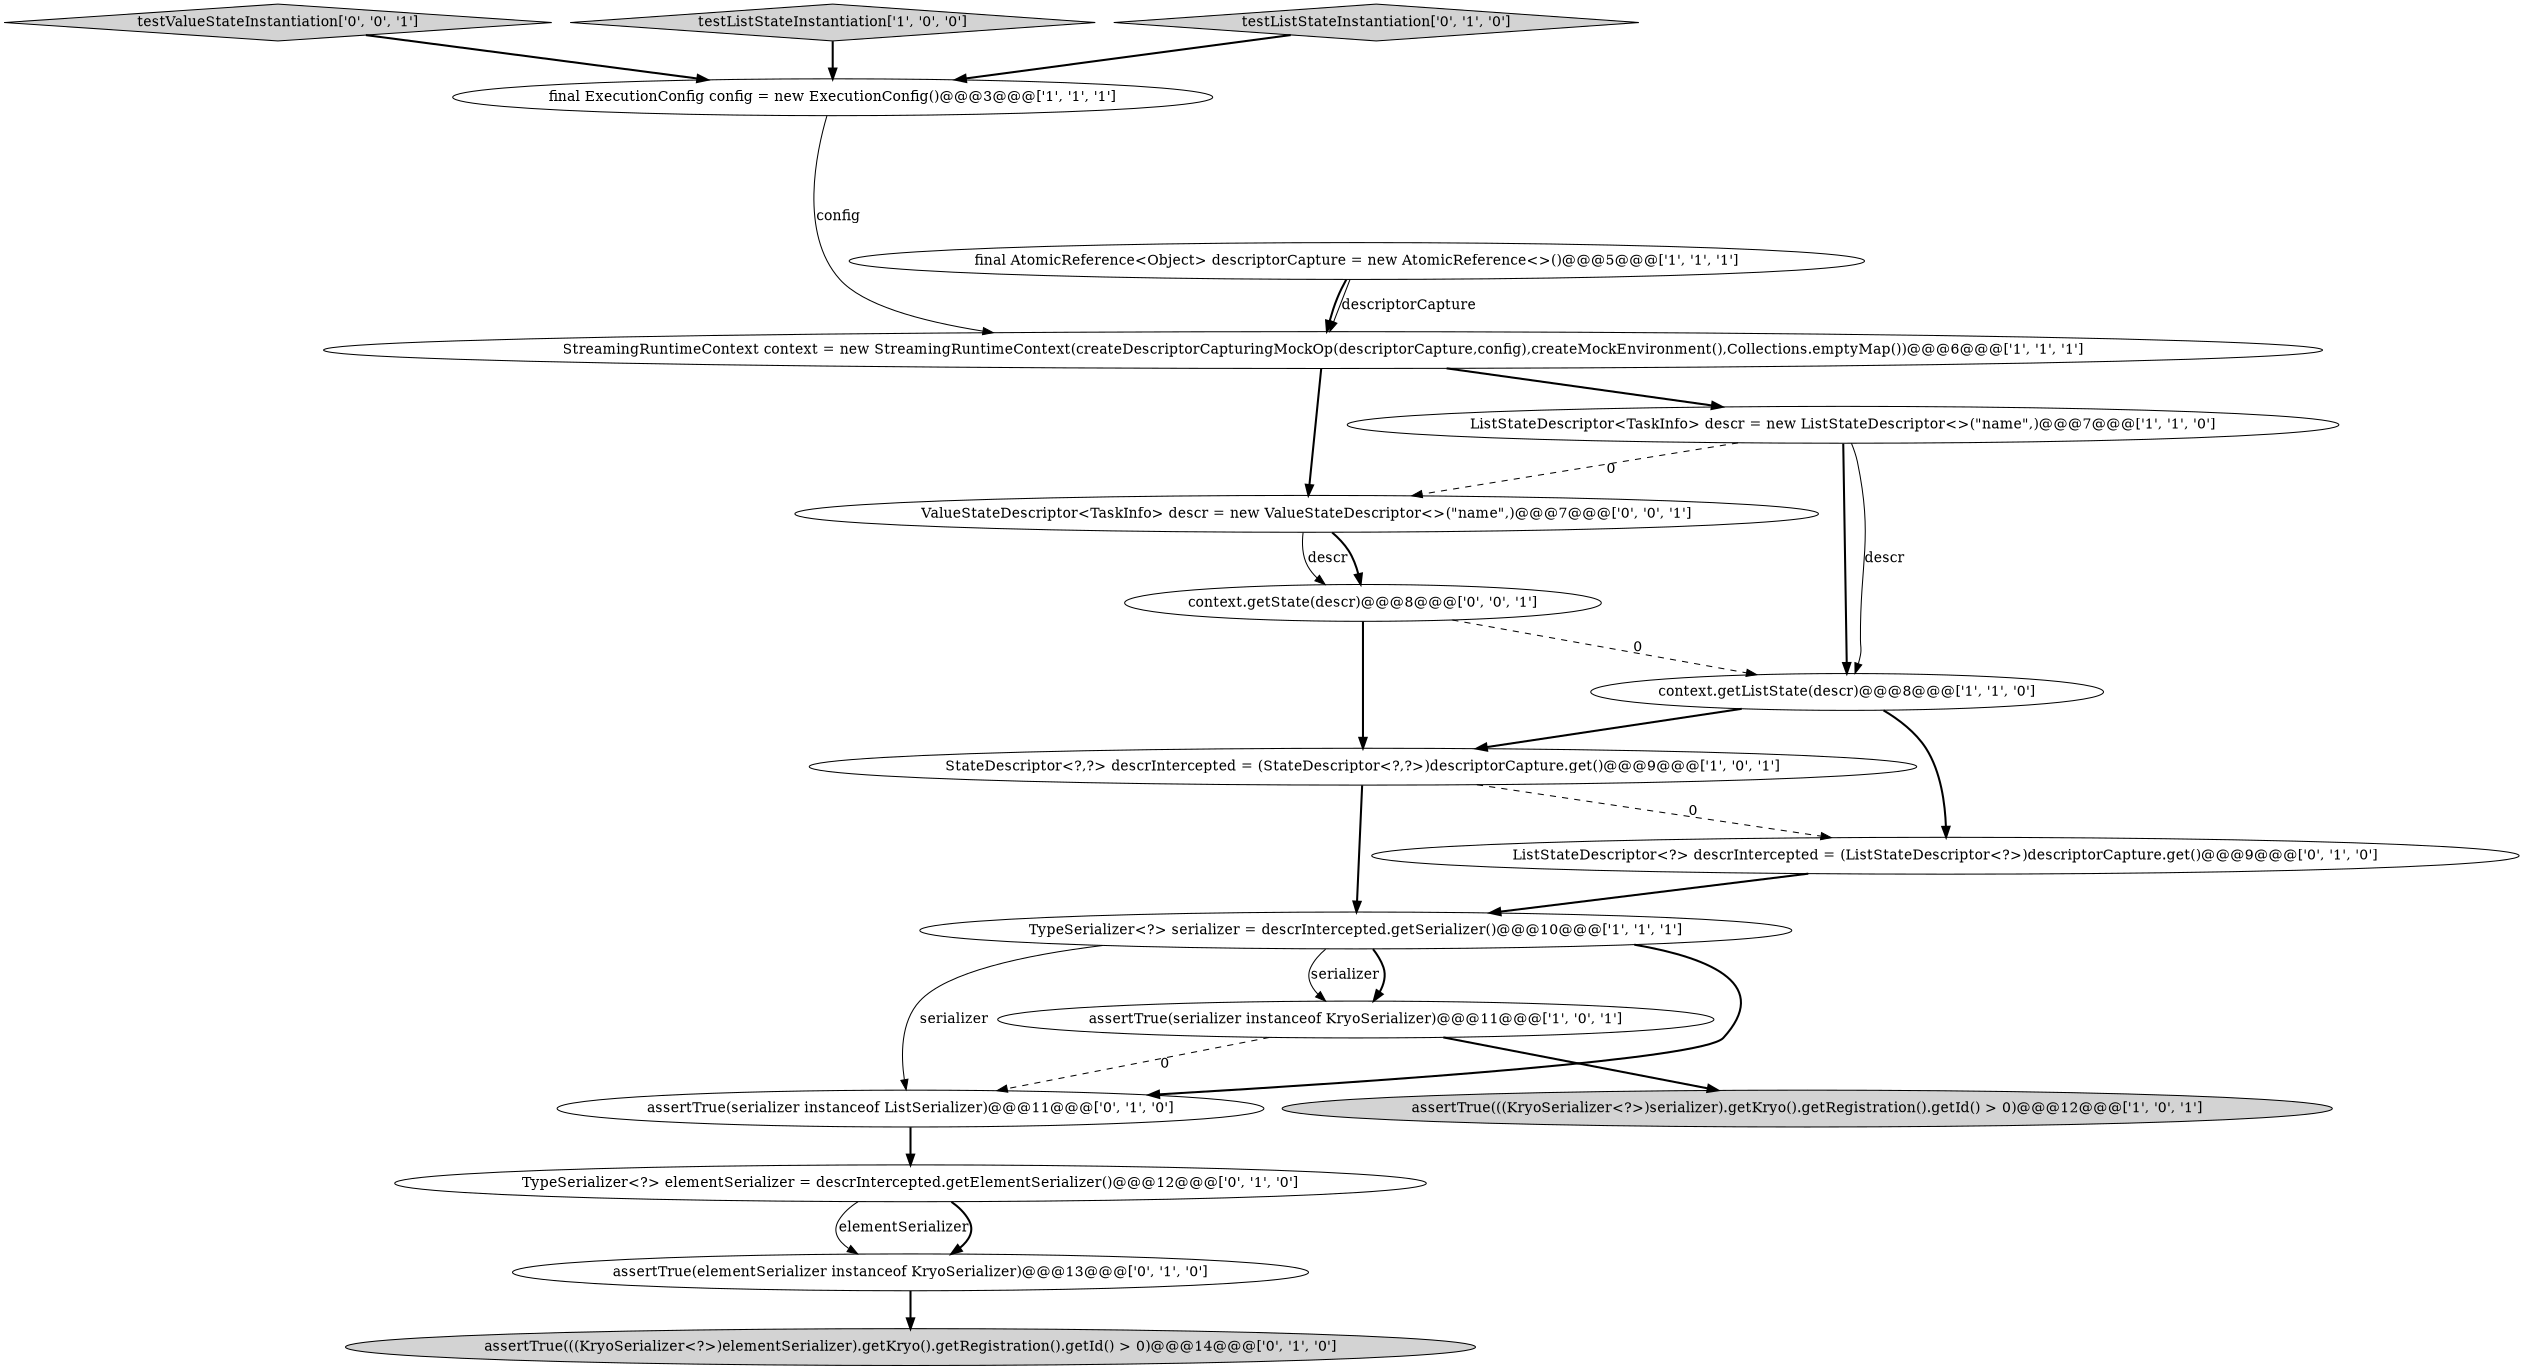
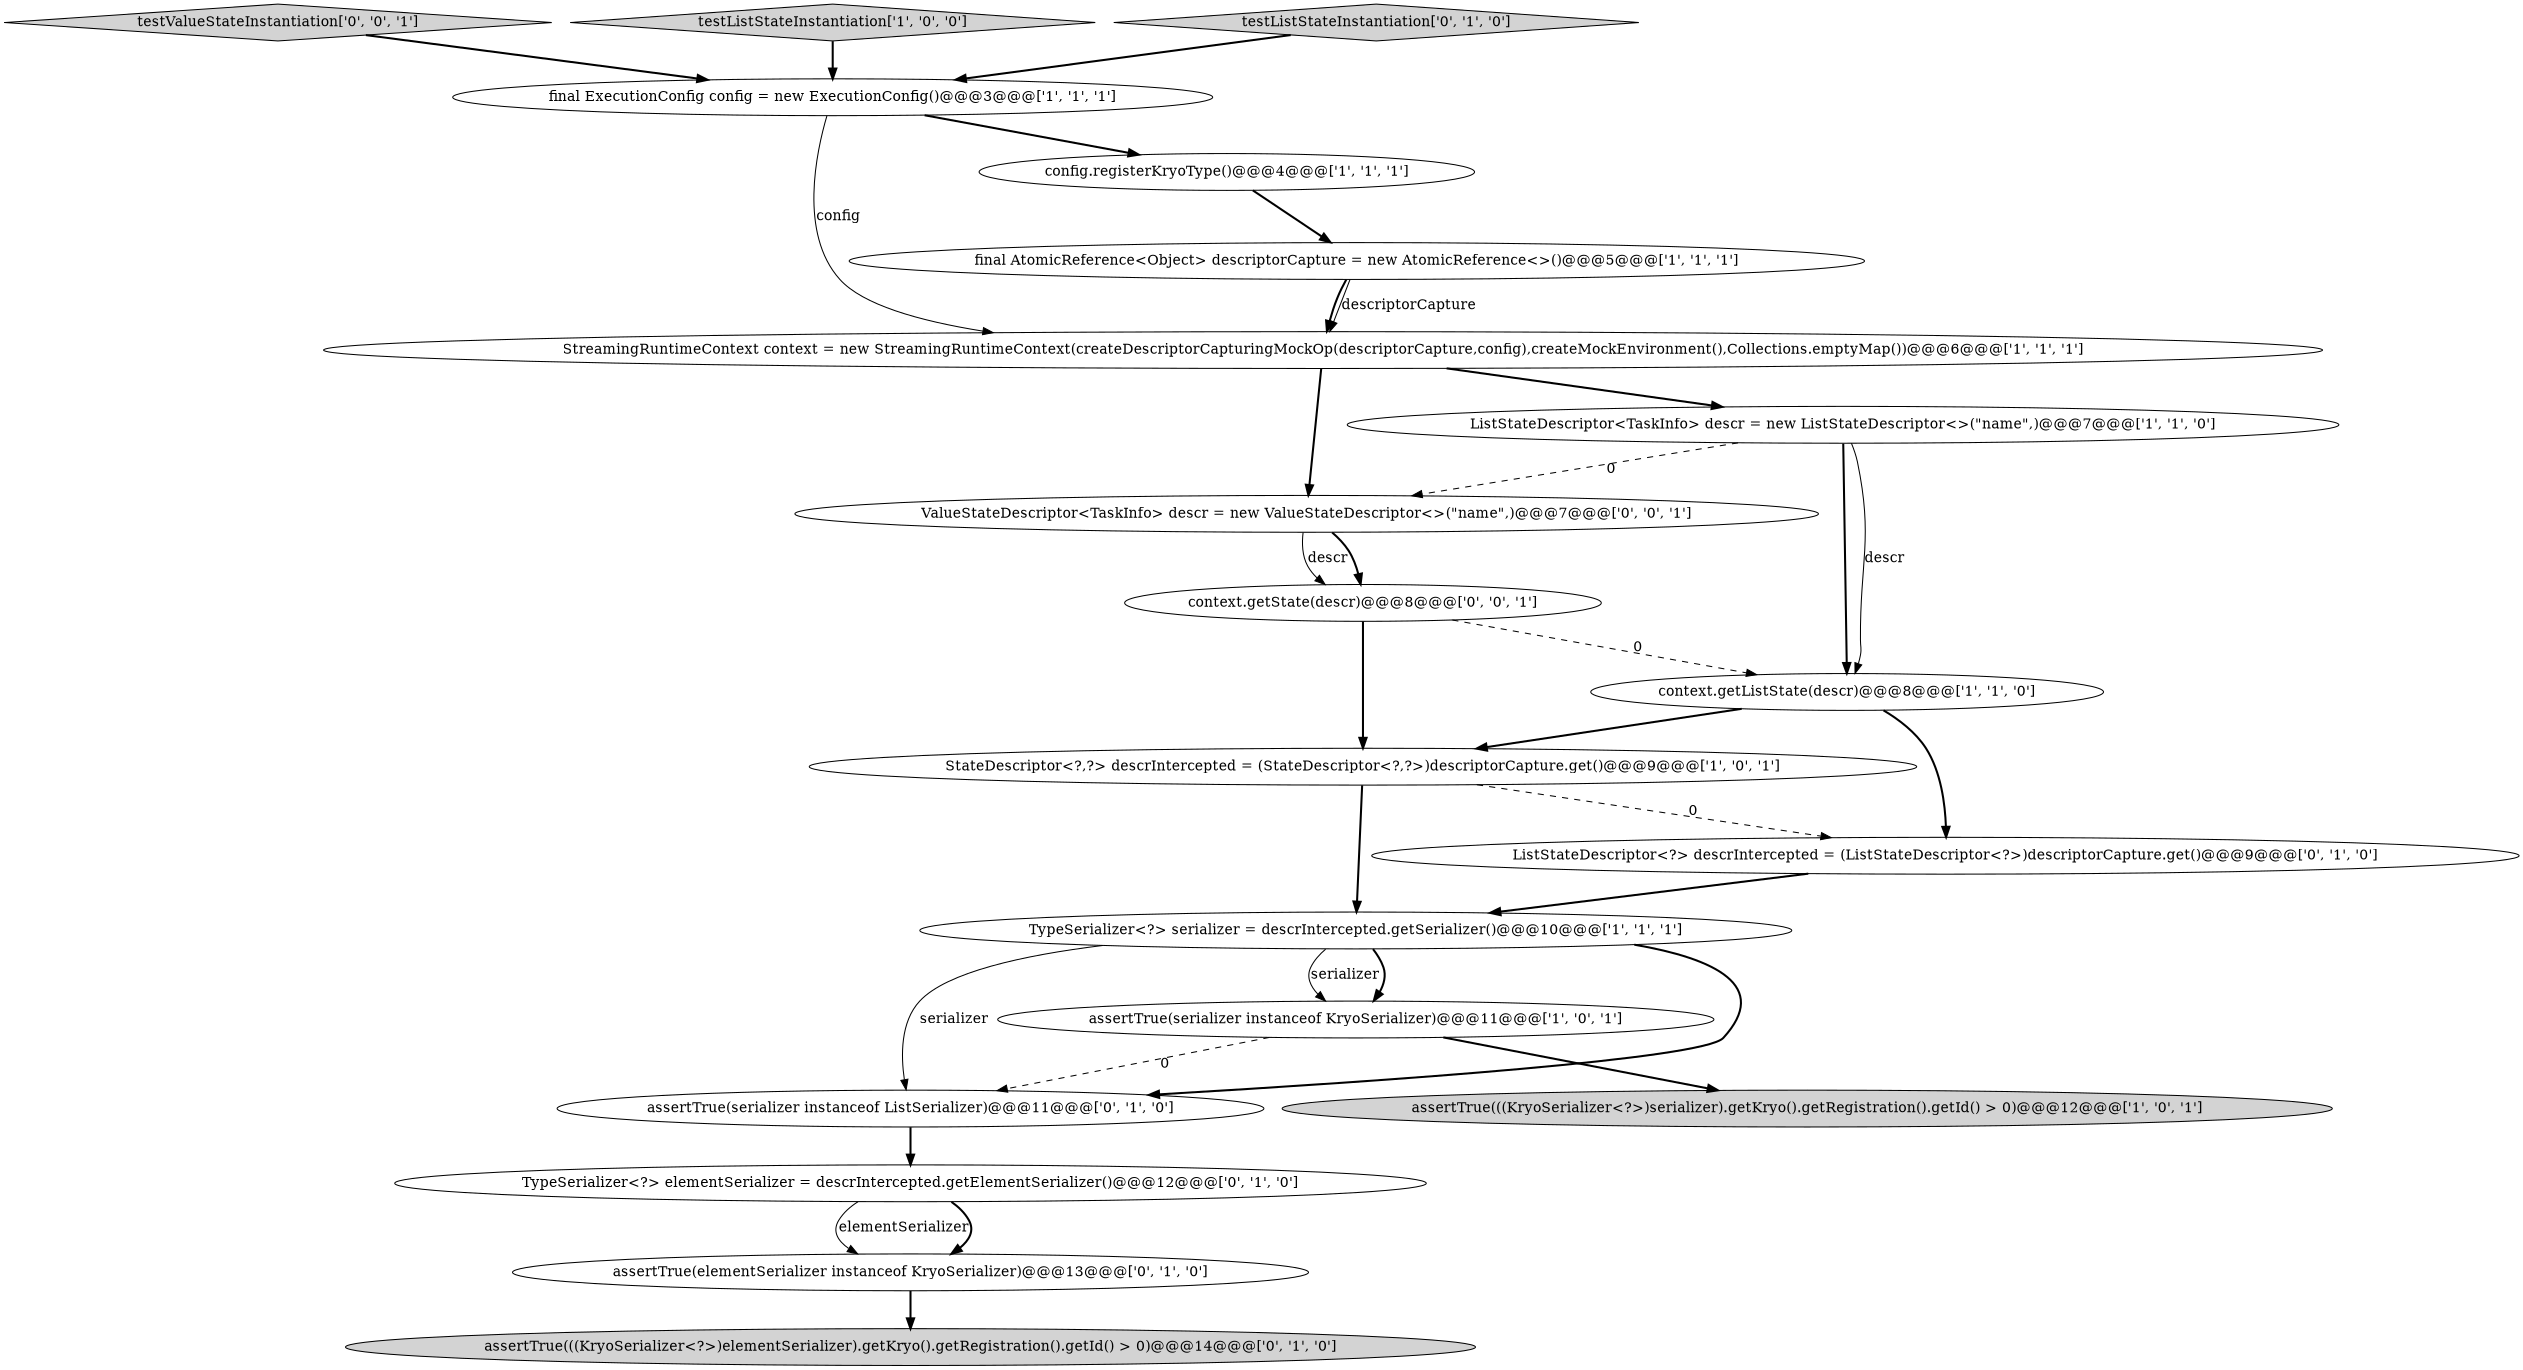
none -> (1227, 172)
